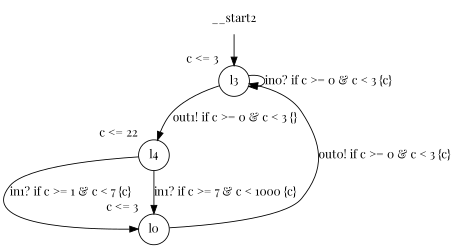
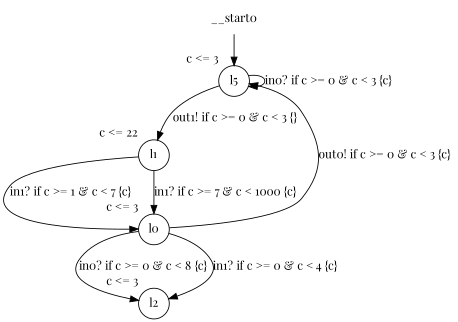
(234, 19) -> (234, 19)
(234, 81) -> (234, 81)
(154, 155) -> (154, 155)
none -> (154, 304)
